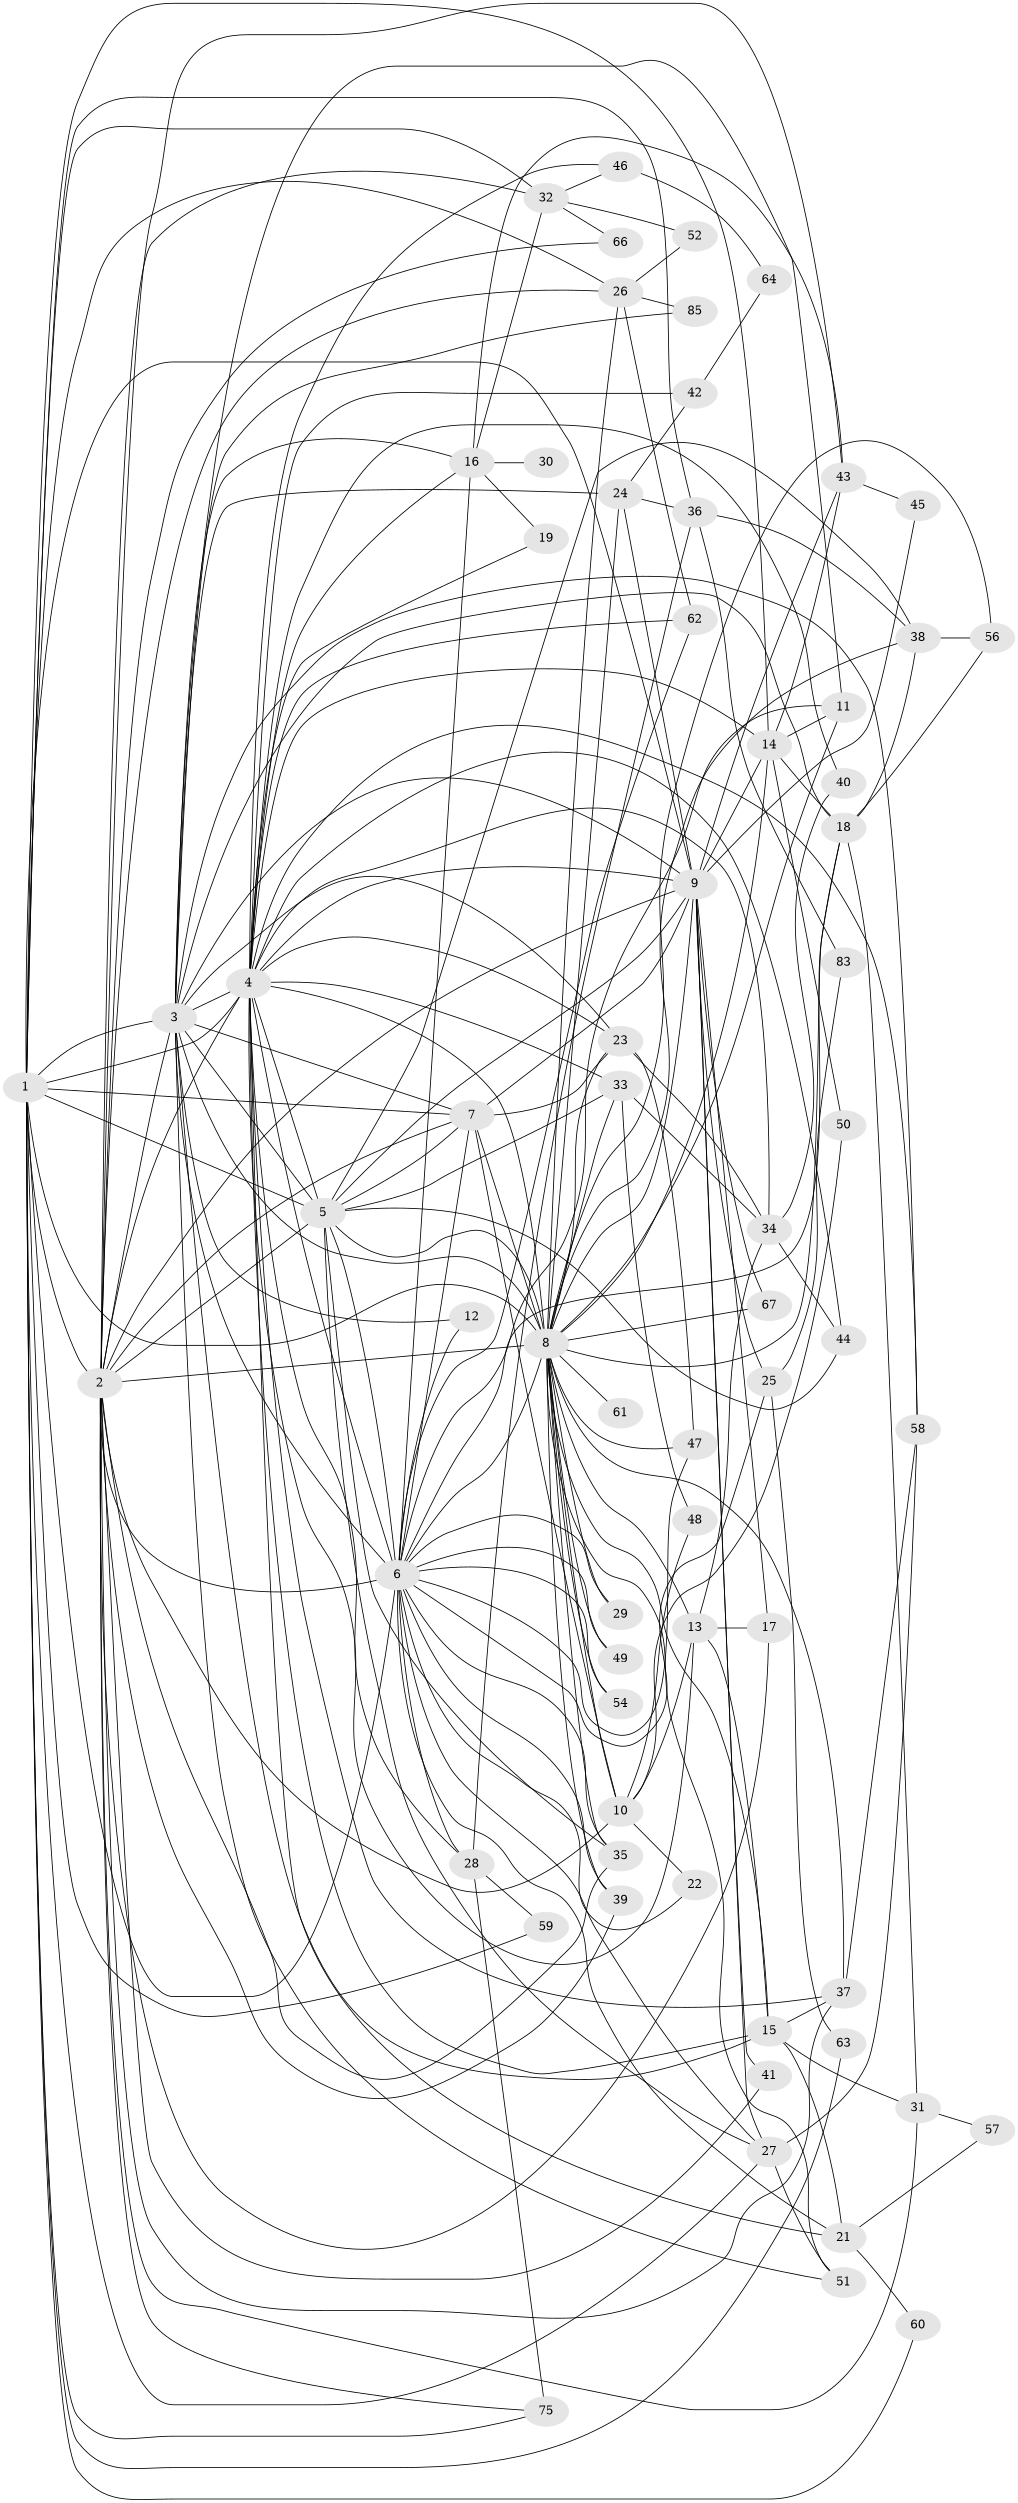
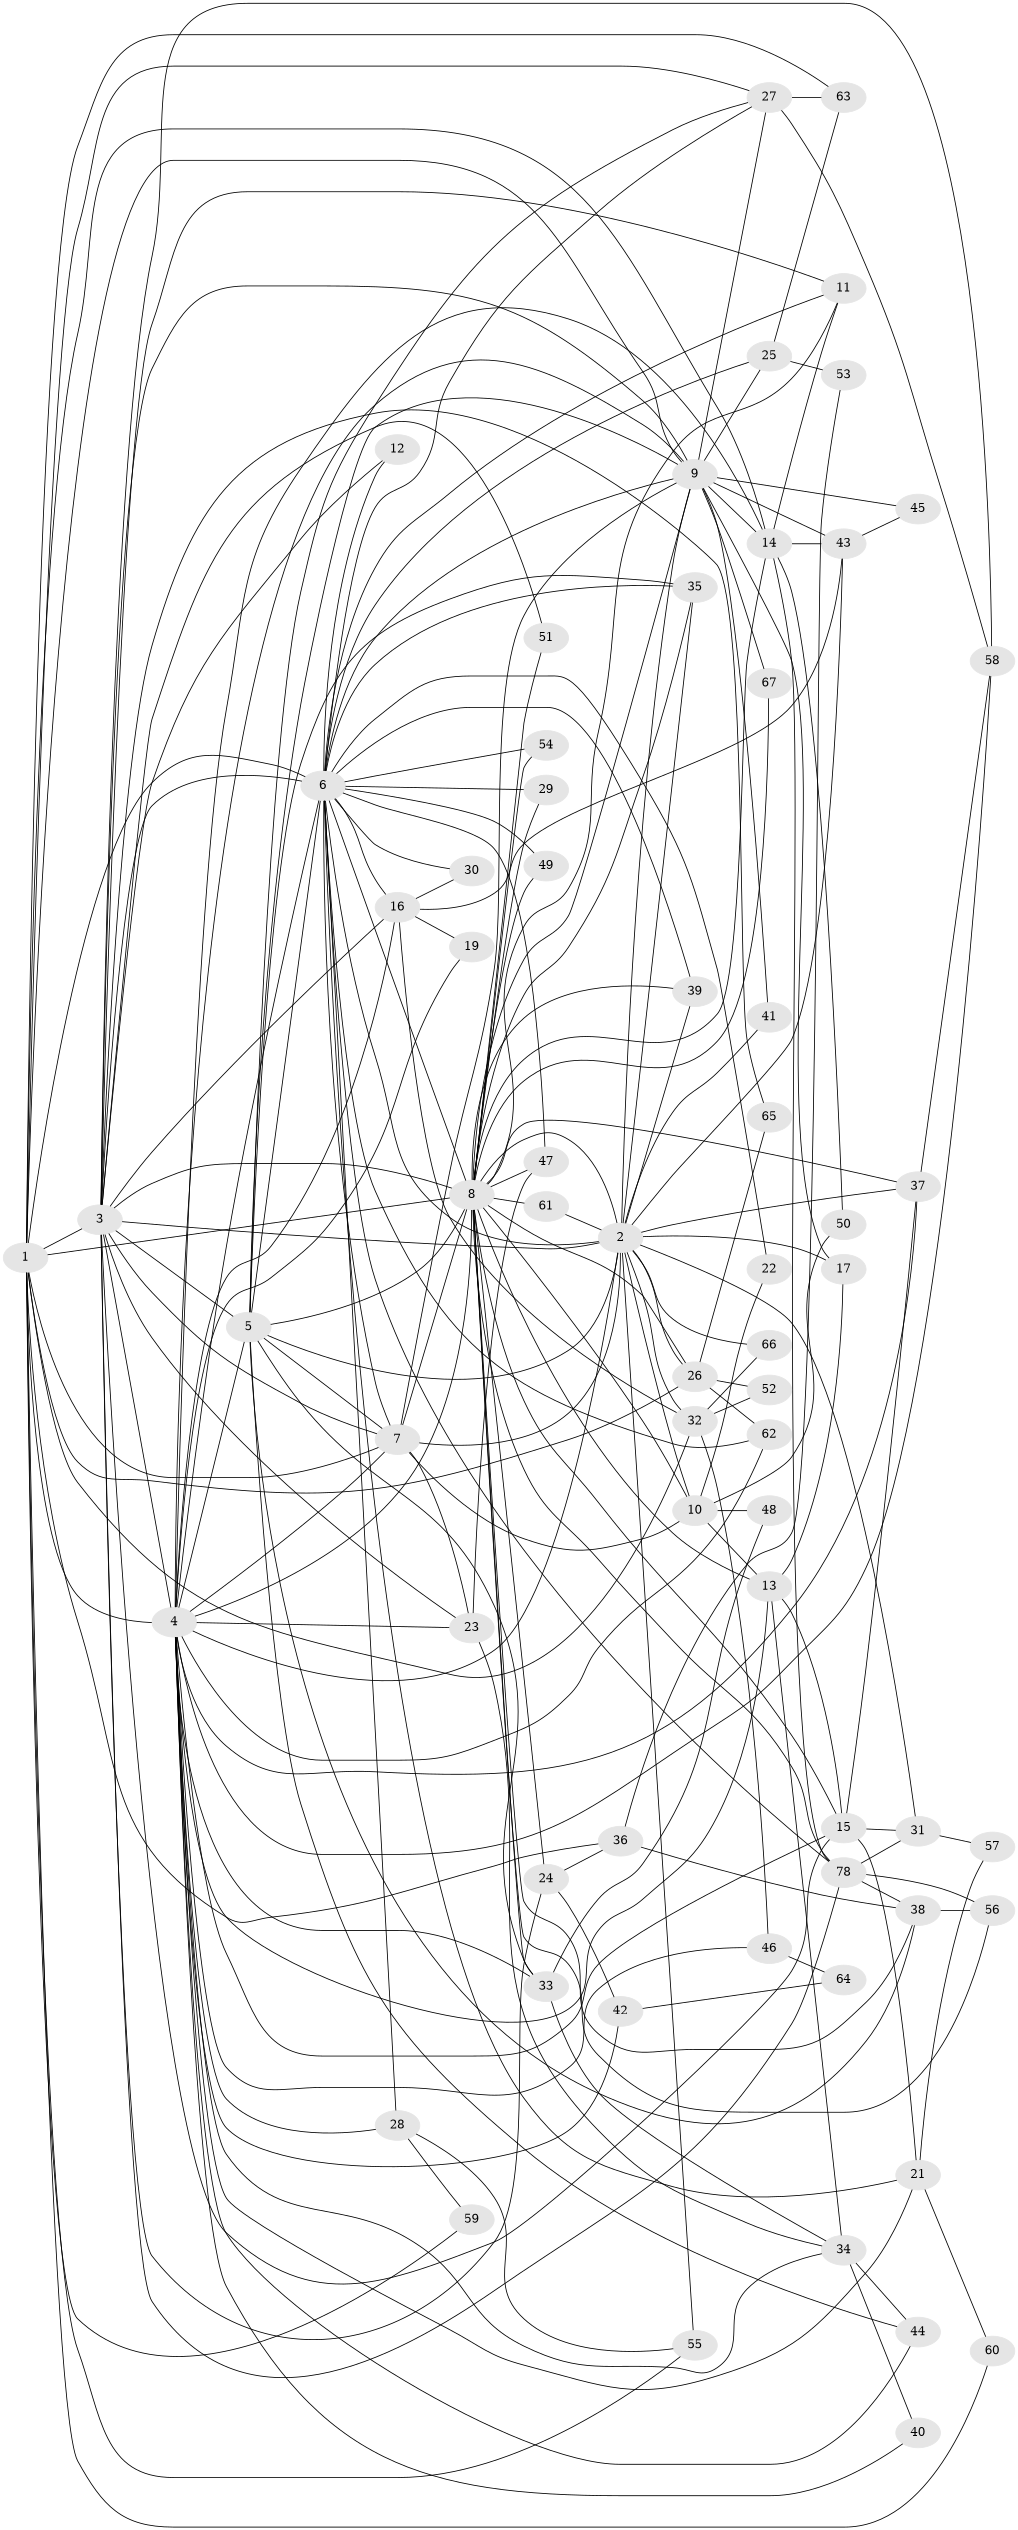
(695, 312) -> (769, 1117)
(658, 689) -> (450, 572)
(844, 828) -> (844, 1873)
none -> (383, 849)
(844, 963) -> (844, 375)
(168, 1148) -> none
(546, 1182) -> none
(575, 1182) -> none
(42, 1241) -> (583, 1222)
none -> (290, 1535)
(799, 2221) -> (807, 98)
(546, 2411) -> (695, 2345)
